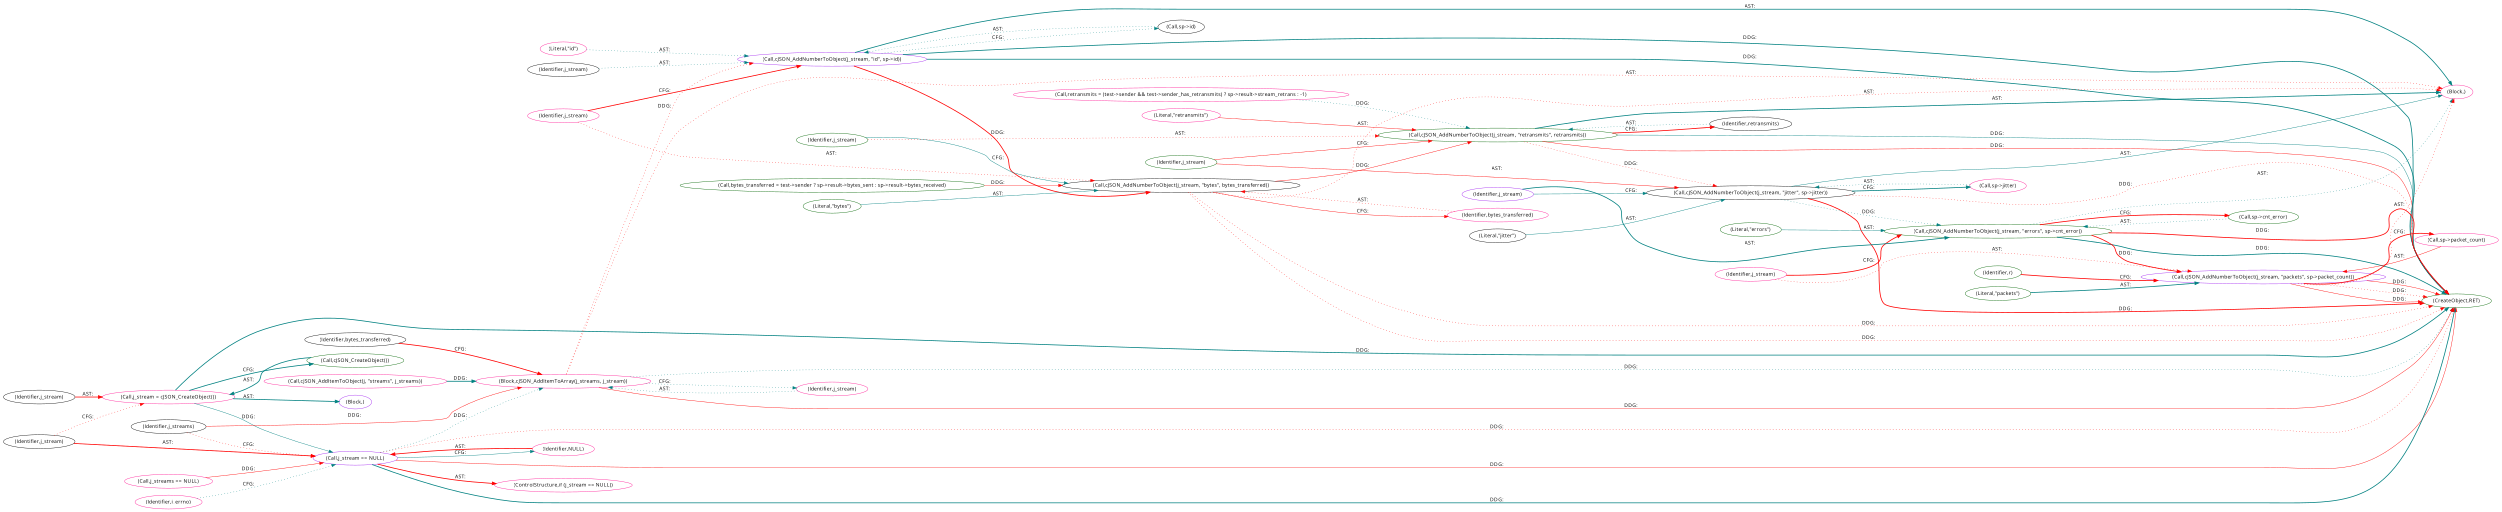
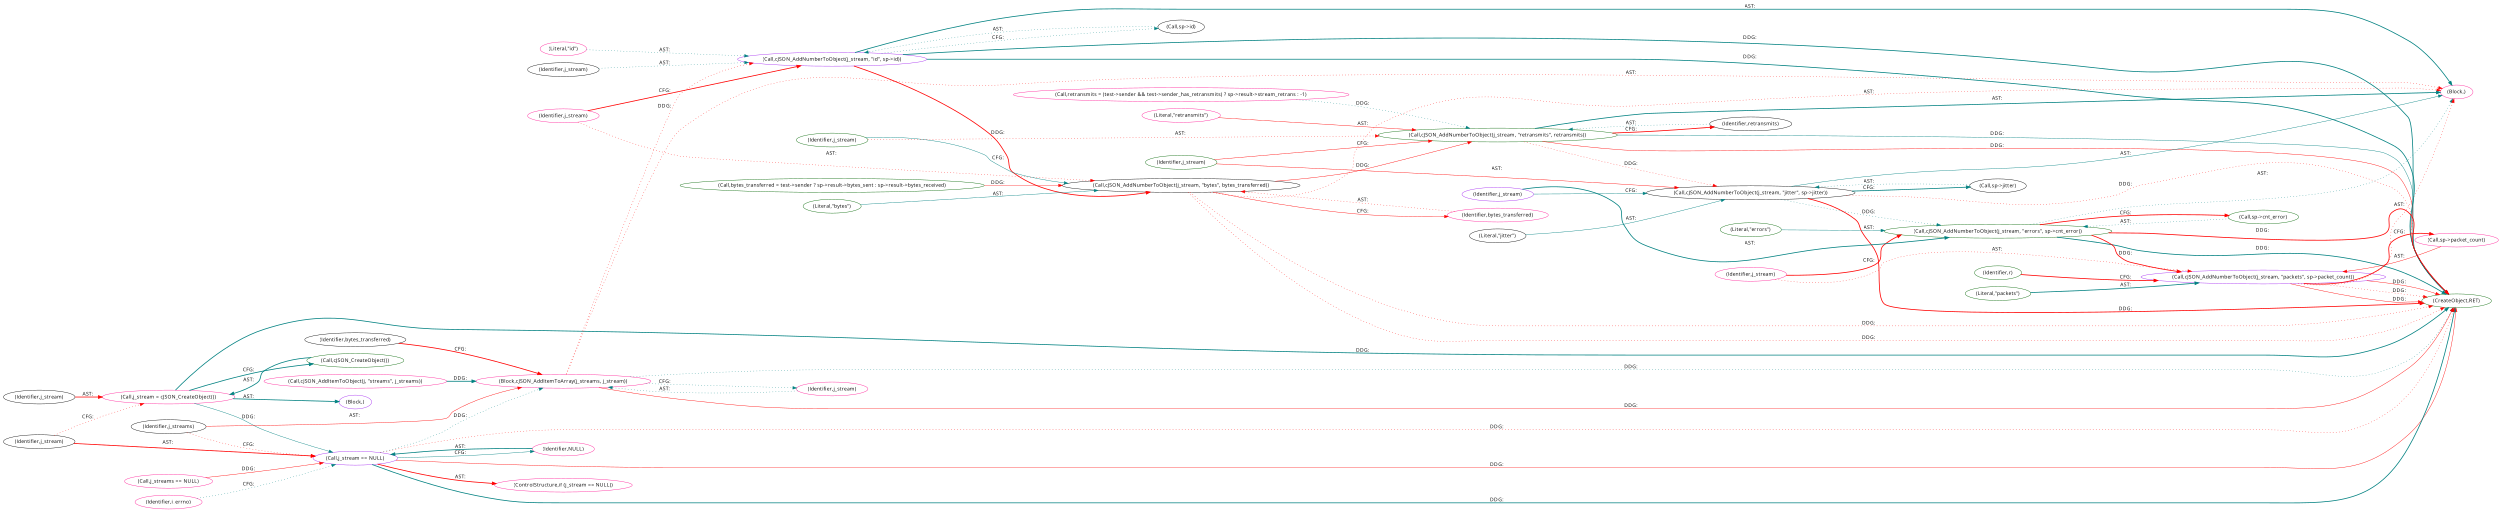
(1998, 186) -> (1998, 186)
(355, 415) -> (355, 415)
(464, 449) -> (464, 449)
